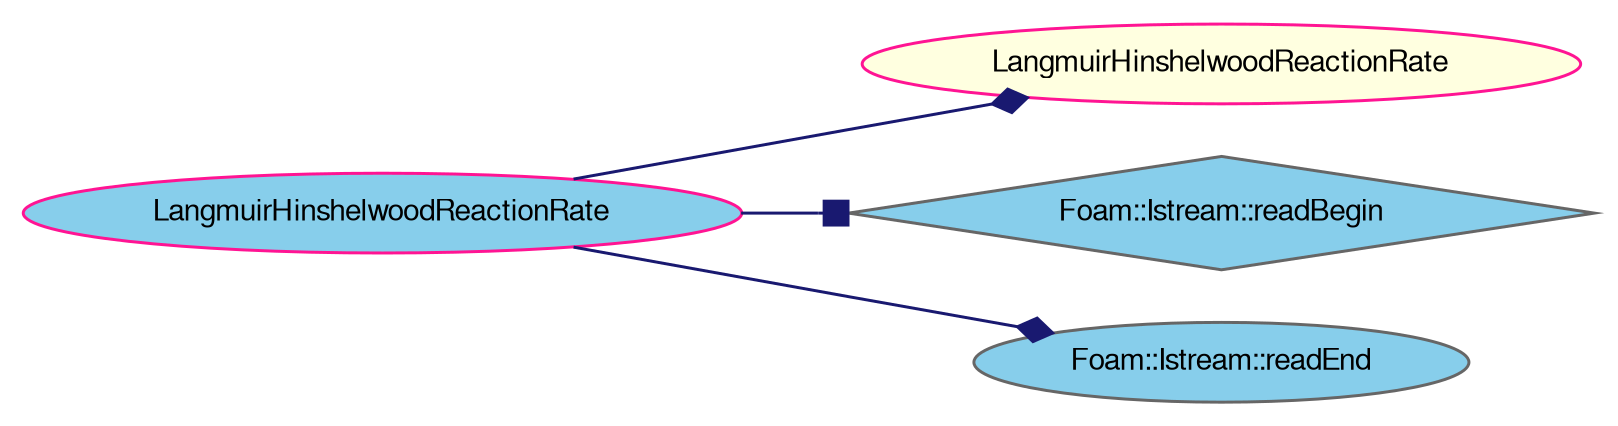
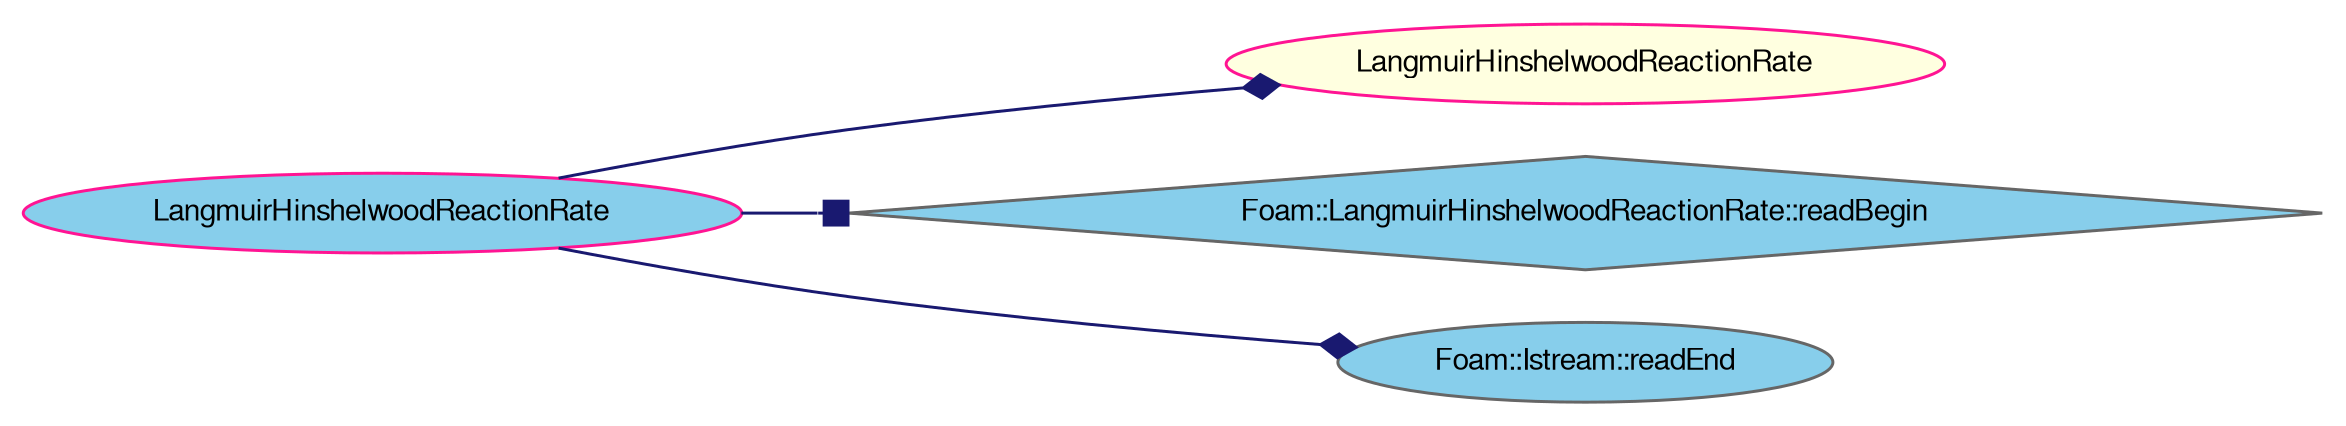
(1221, 213) -> (1585, 213)
